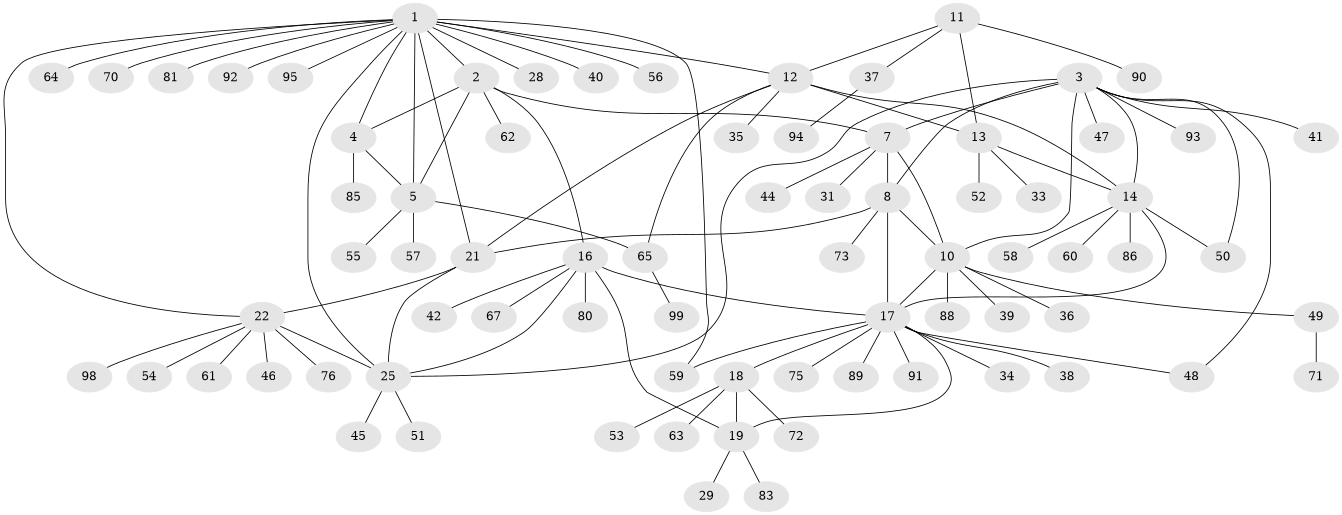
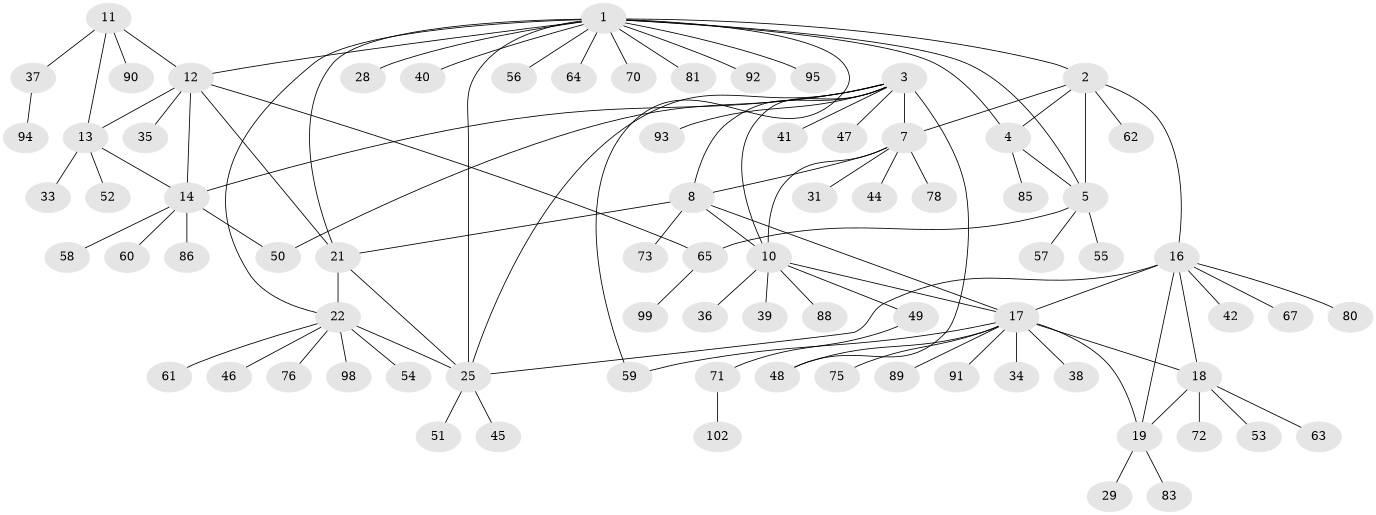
none -> (934, 198)
(1061, 296) -> none
none -> (1188, 317)
none -> (718, 437)
